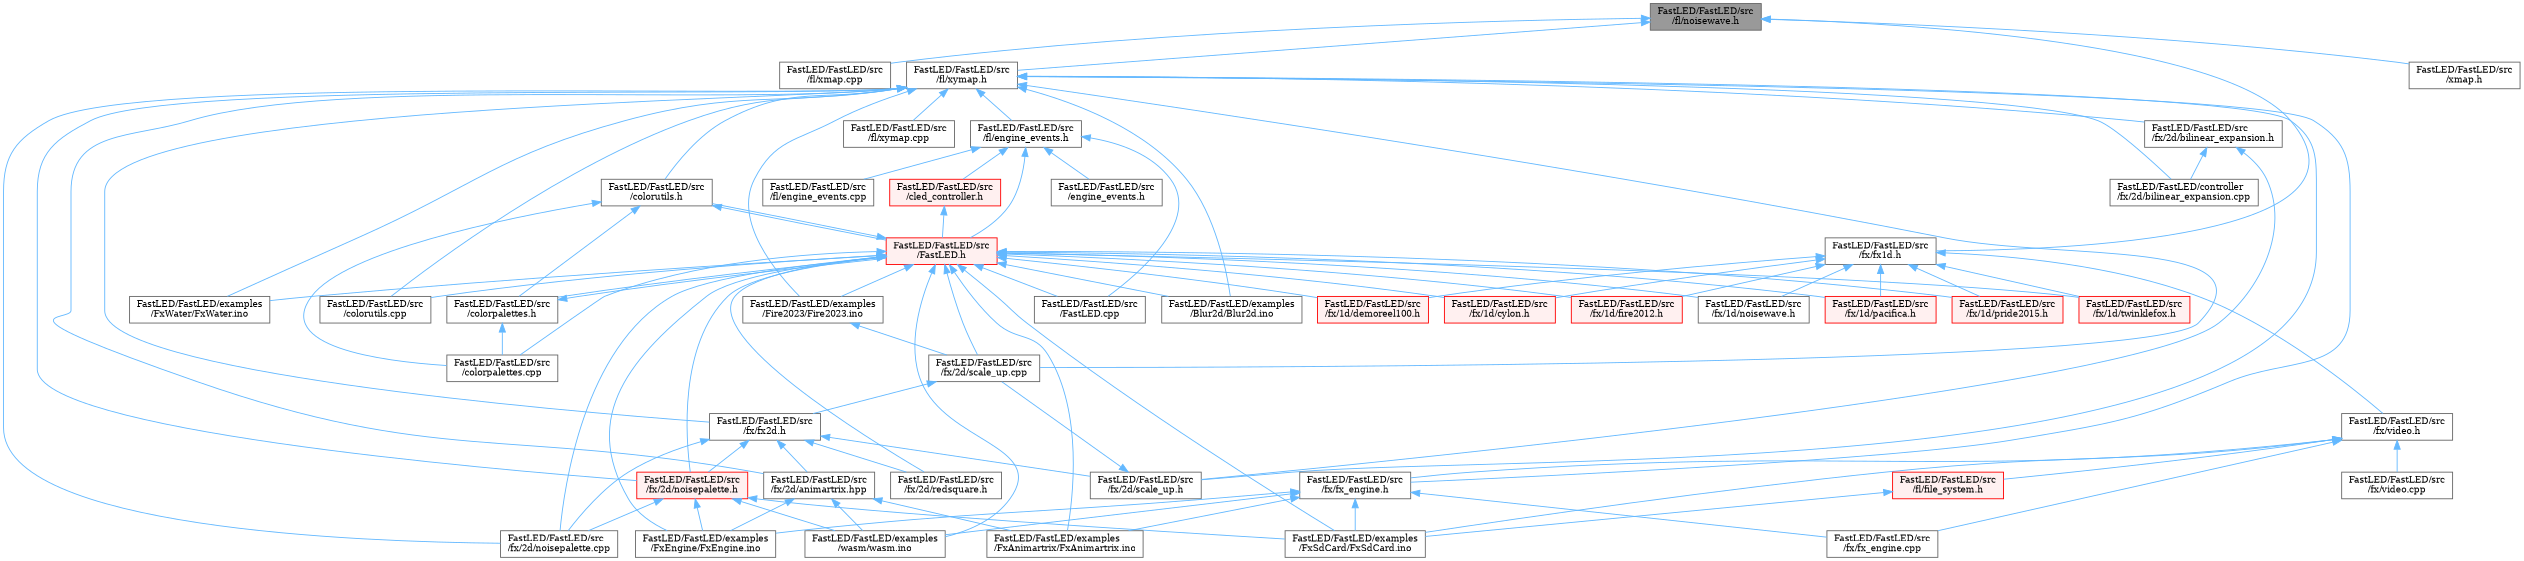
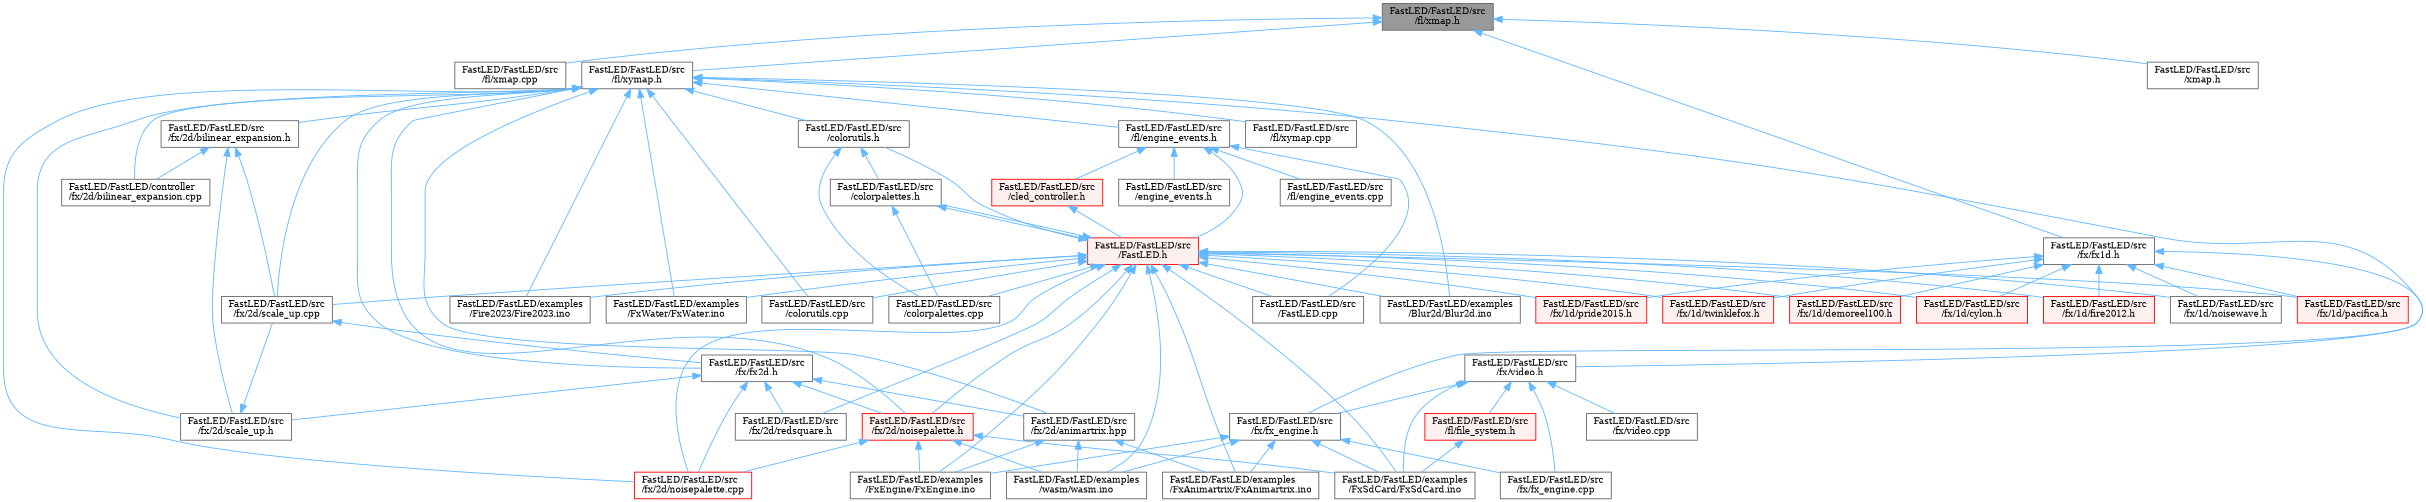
(1706, 17) -> (1438, 17)
(804, 224) -> none
(903, 340) -> (259, 225)
(559, 544) -> (693, 485)
